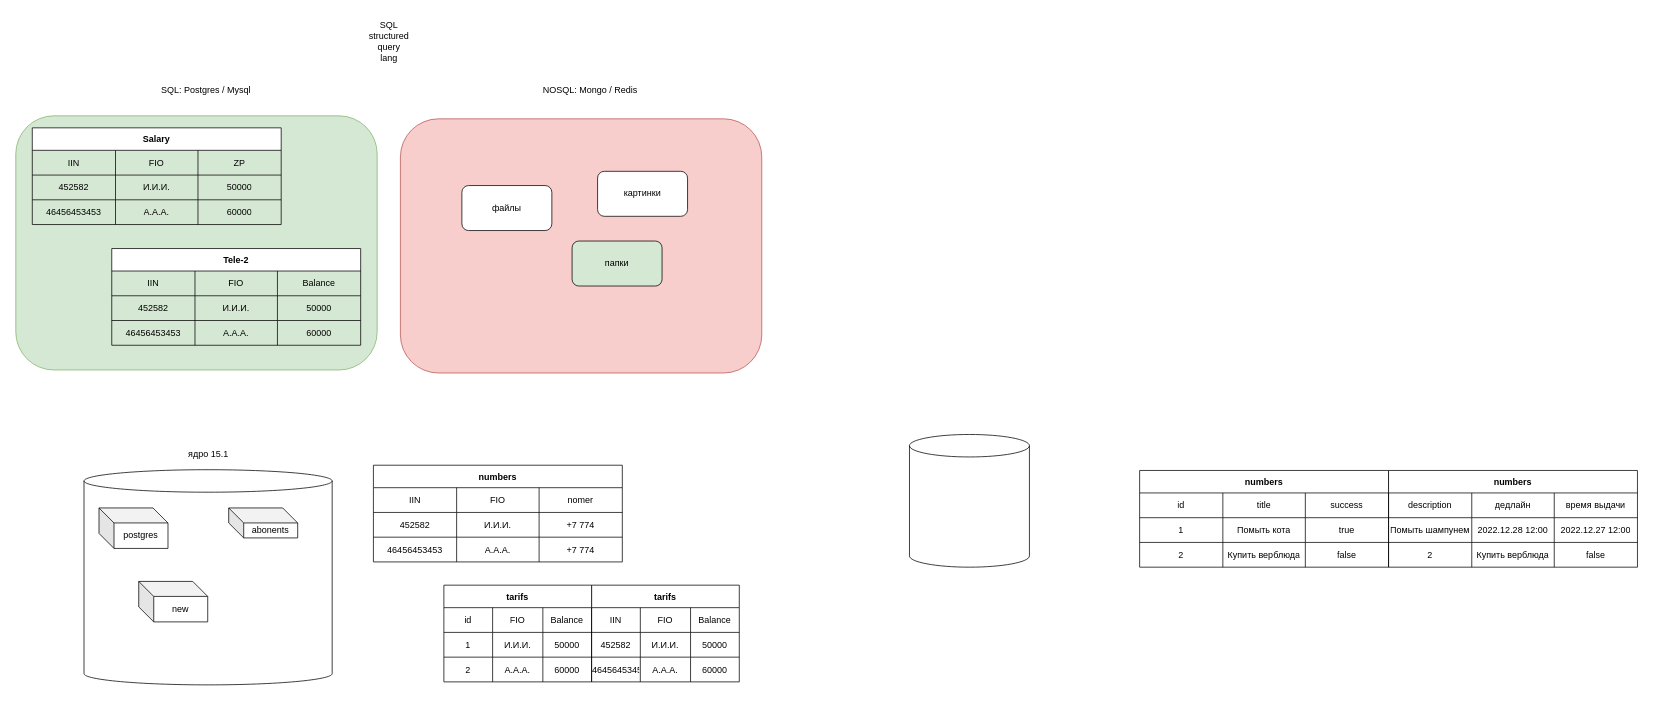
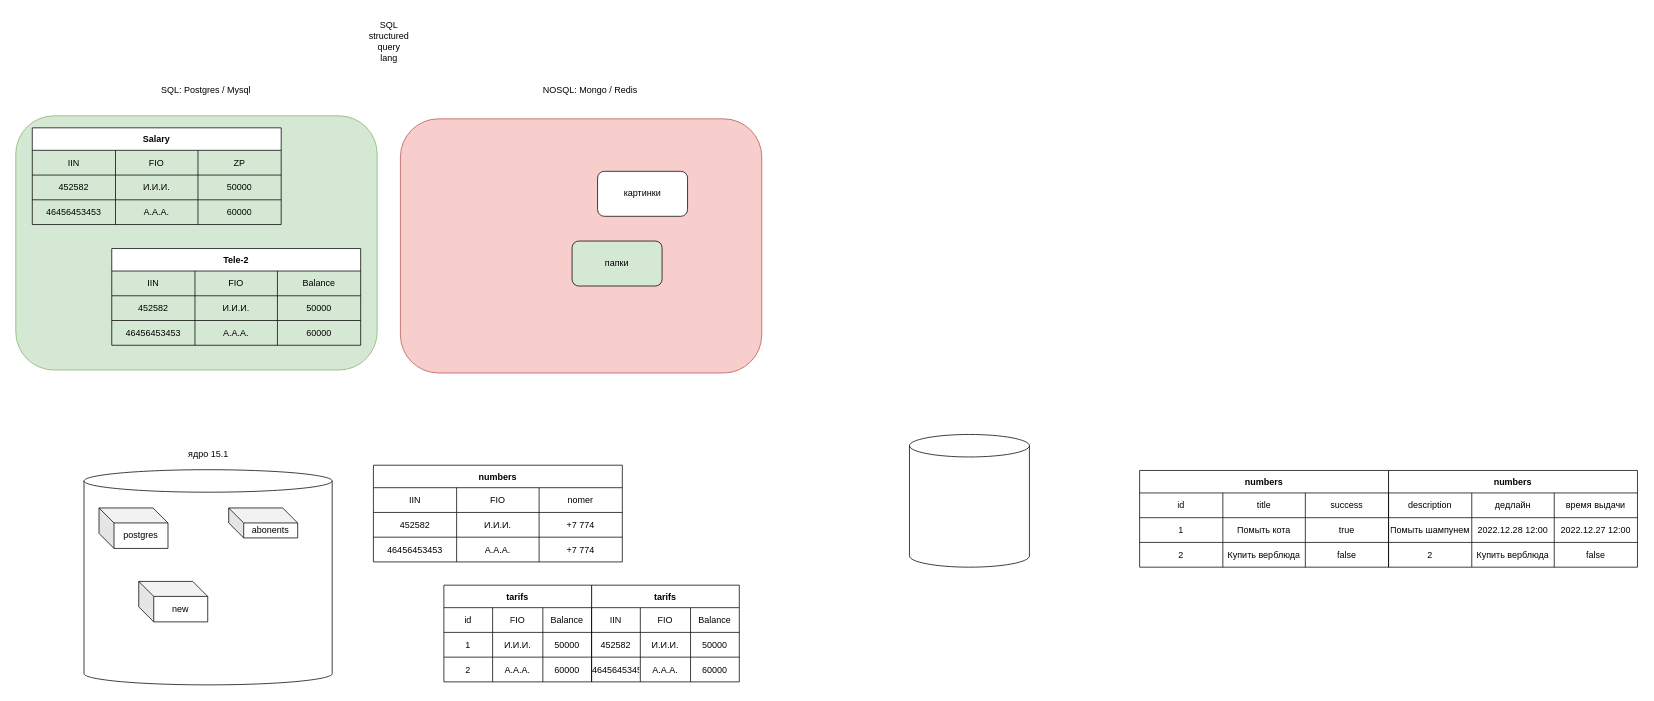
(507, 208) -> none
